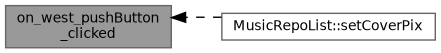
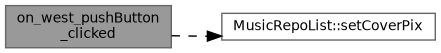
(204, 17) -> (189, 36)
